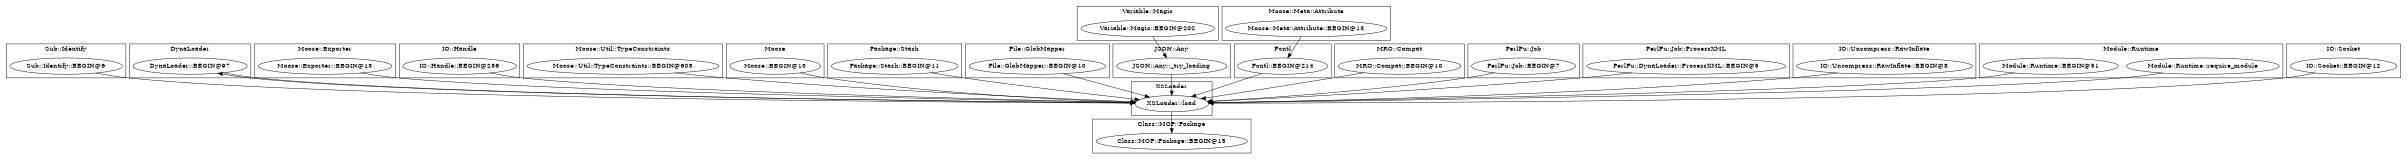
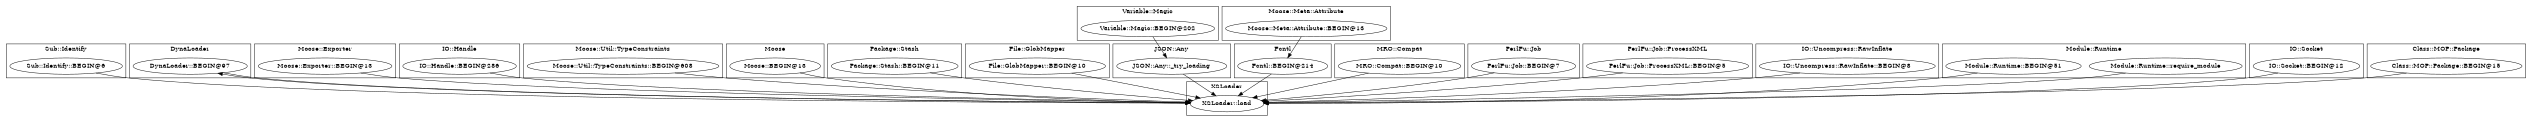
(1686, 66) -> (1668, 66)
(1172, 122) -> (1838, 96)
